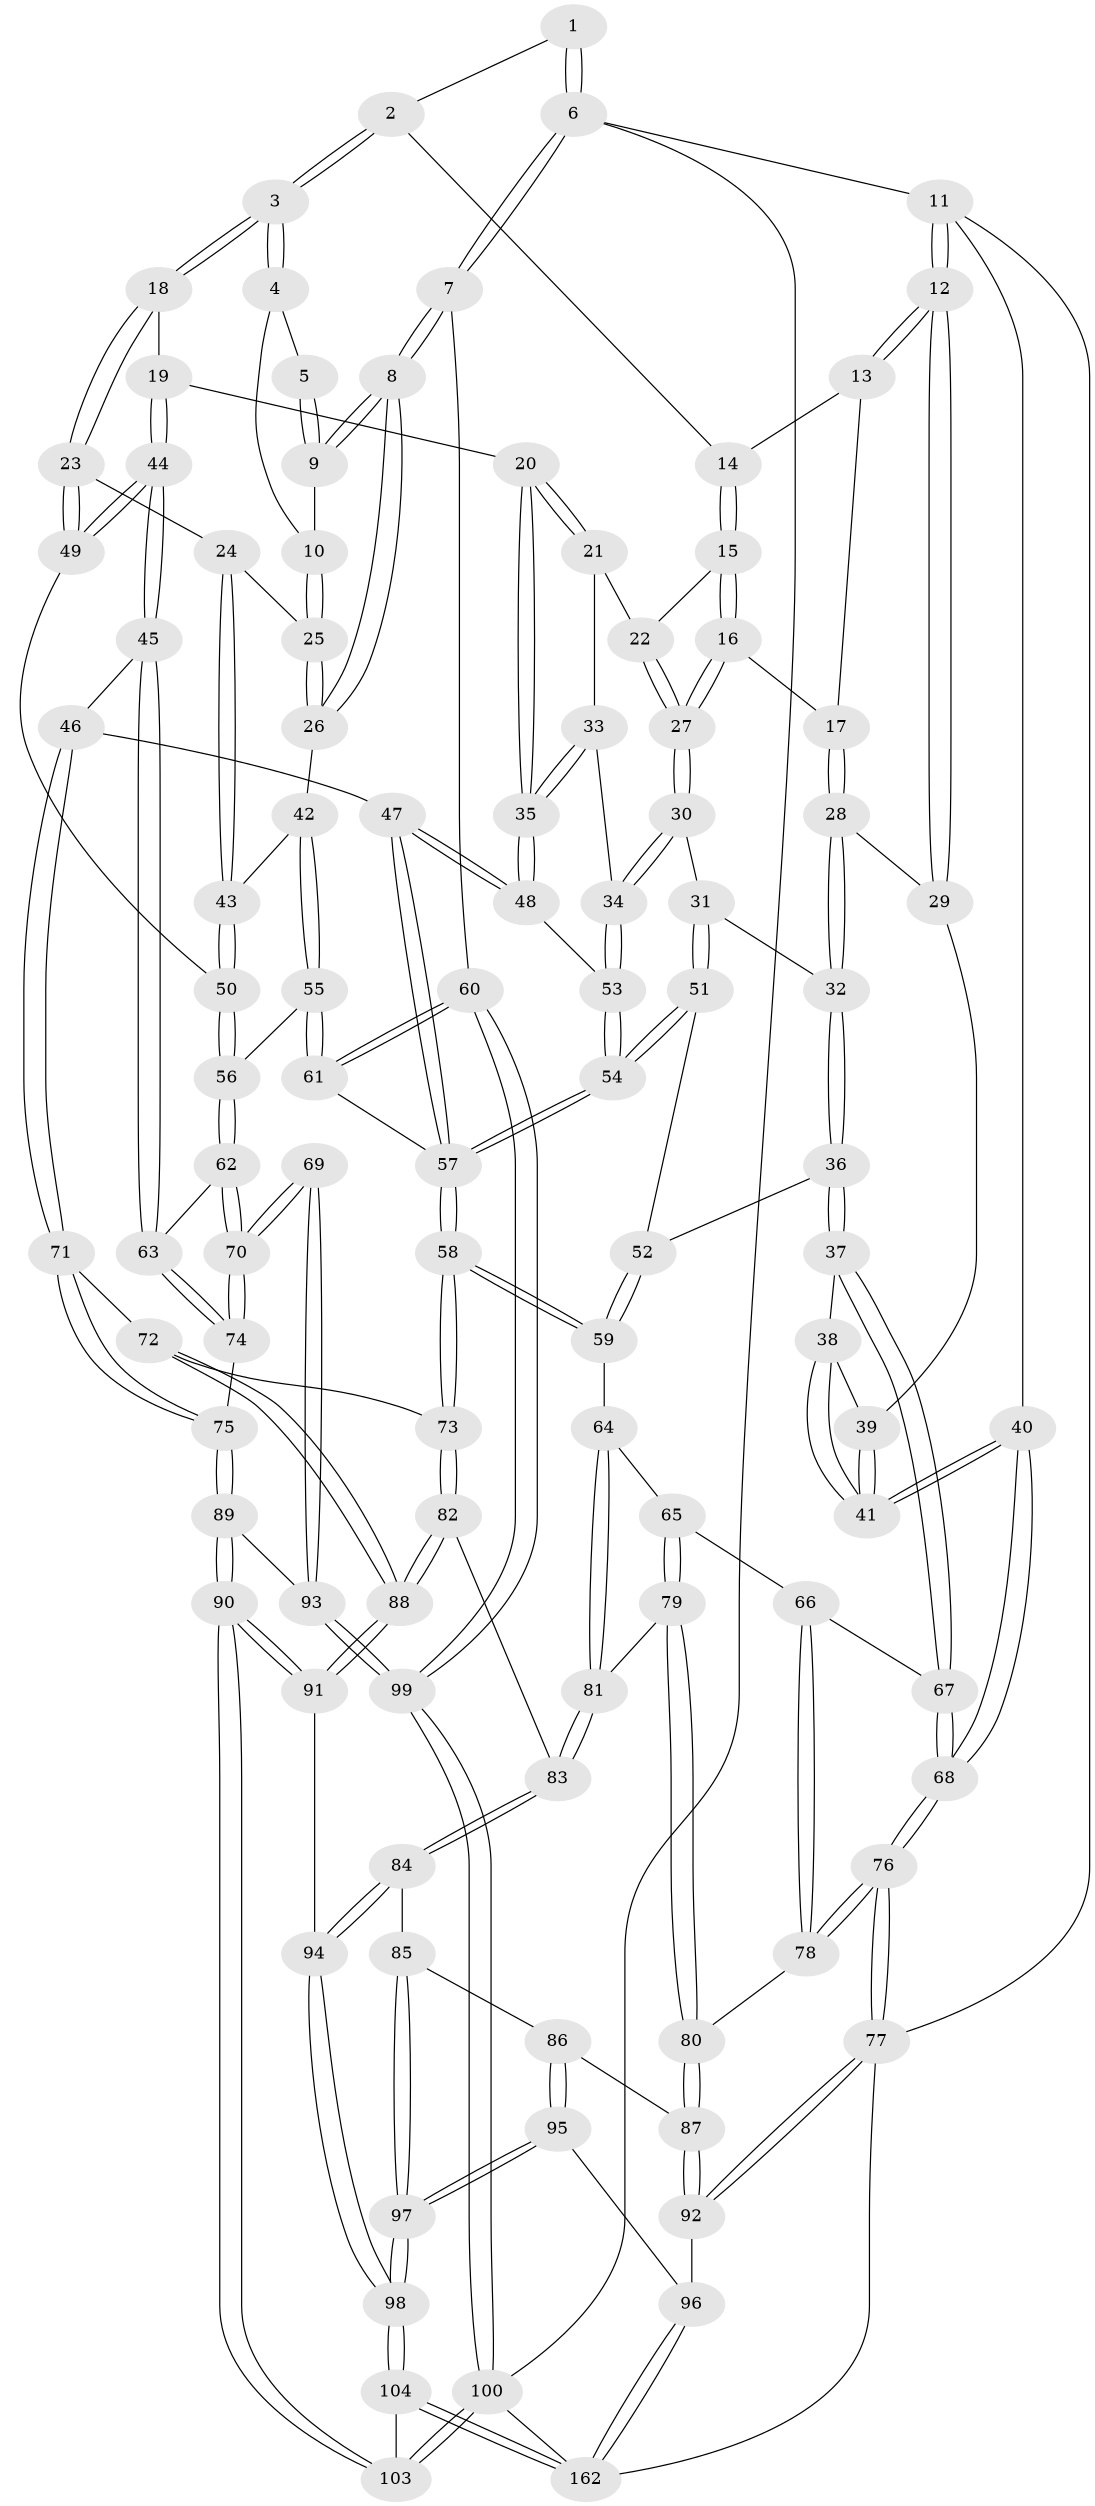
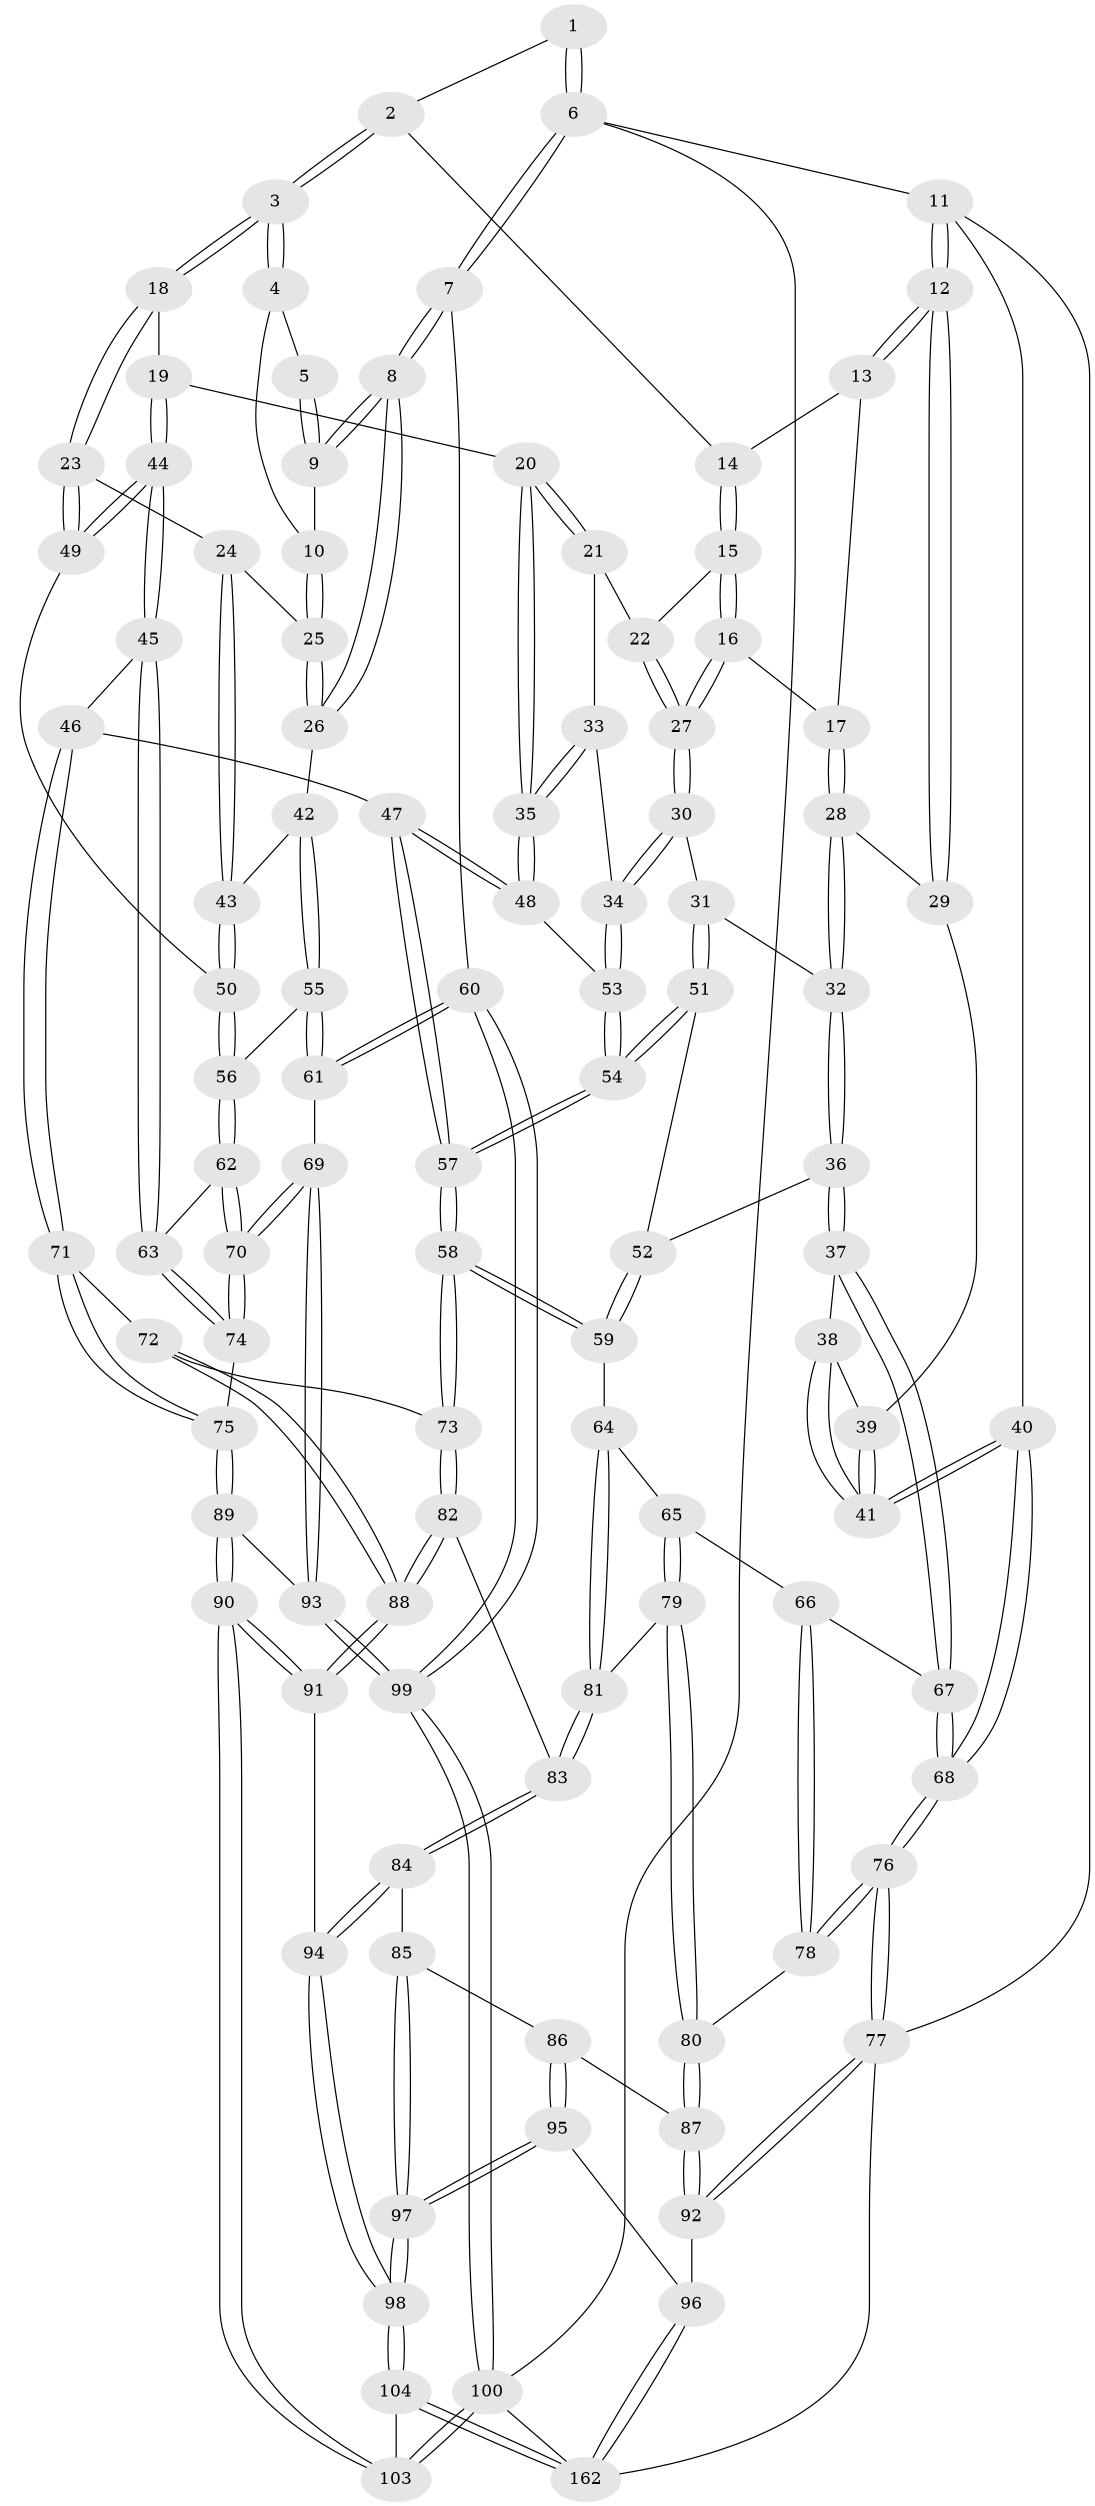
(382, 1122) -> (315, 1122)
